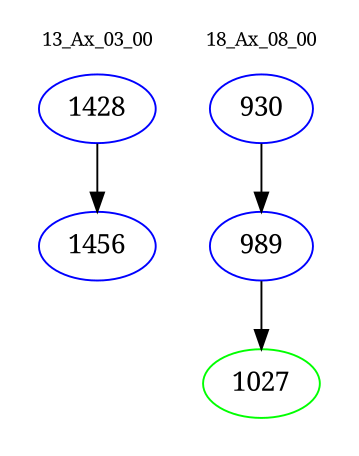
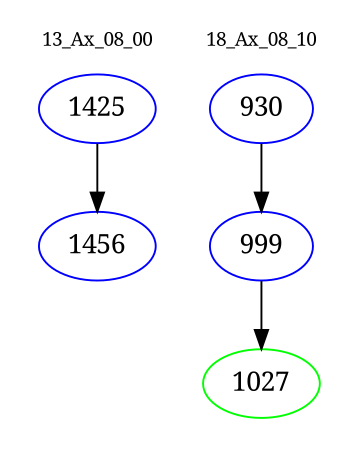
(97, 41) -> (97, 41)
(261, 41) -> (261, 41)
(97, 109) -> (97, 109)
(261, 246) -> (261, 246)
